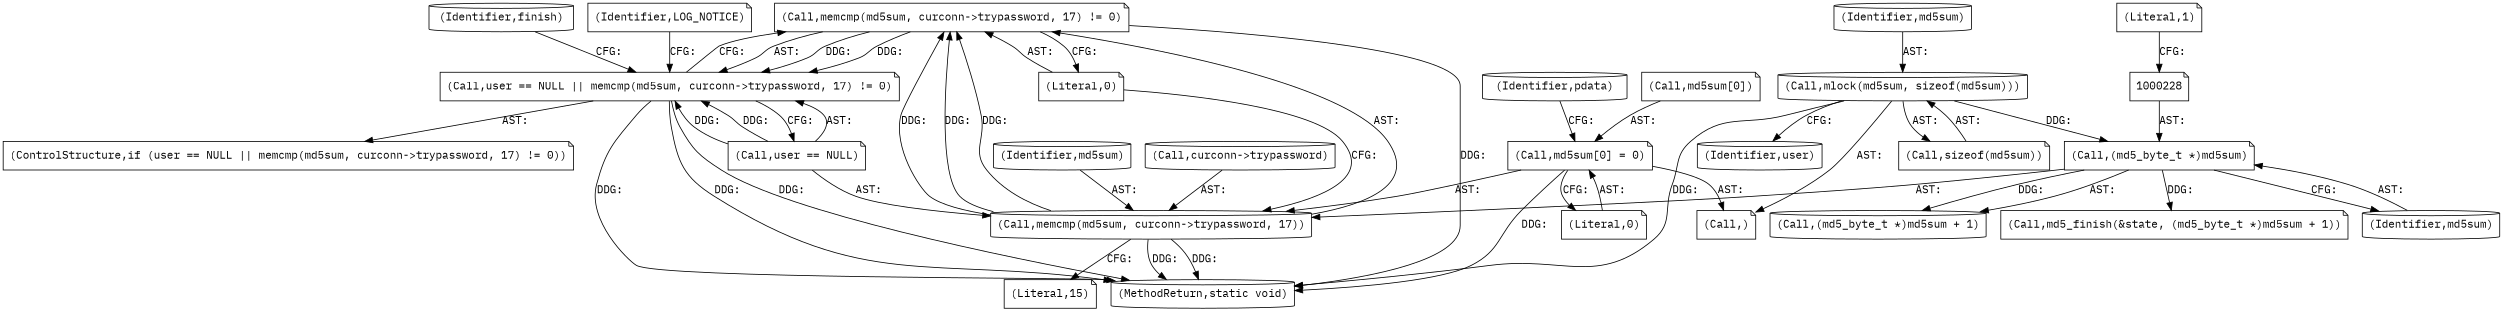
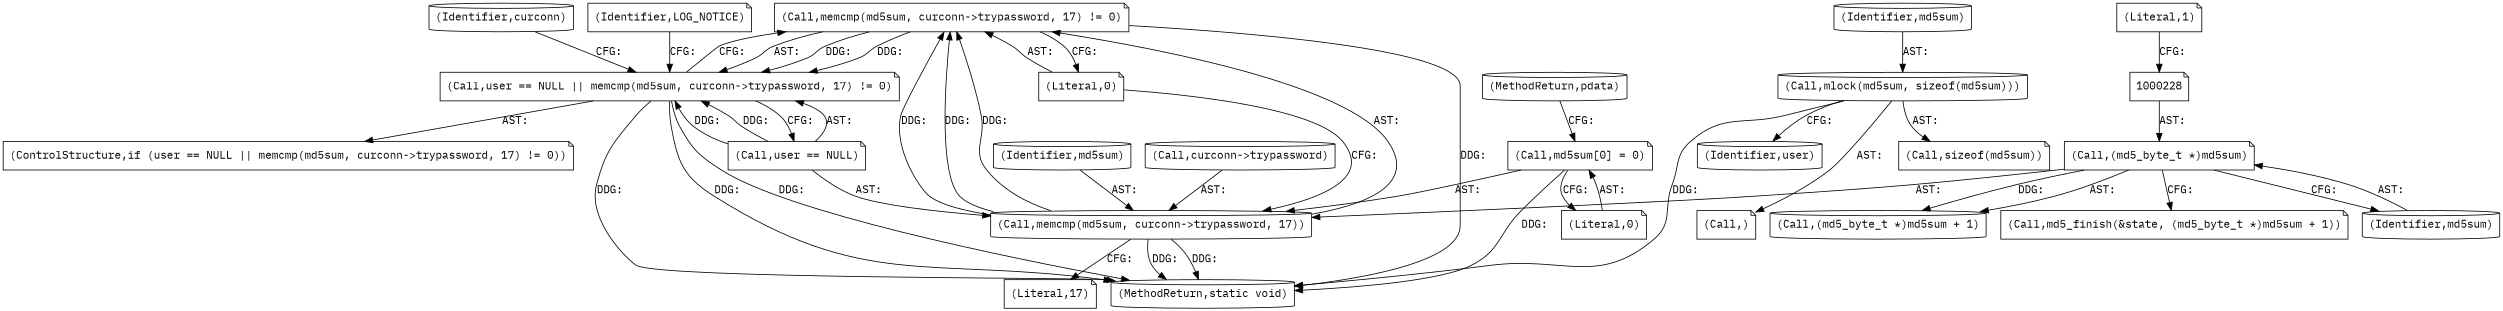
(501, 17) -> (501, 17)
(1555, 87) -> (1555, 87)
(1701, 87) -> none
(2027, 120) -> none
(1952, 122) -> none
(1692, 176) -> none
(2184, 190) -> (2184, 190)
(1050, 294) -> (1050, 294)
